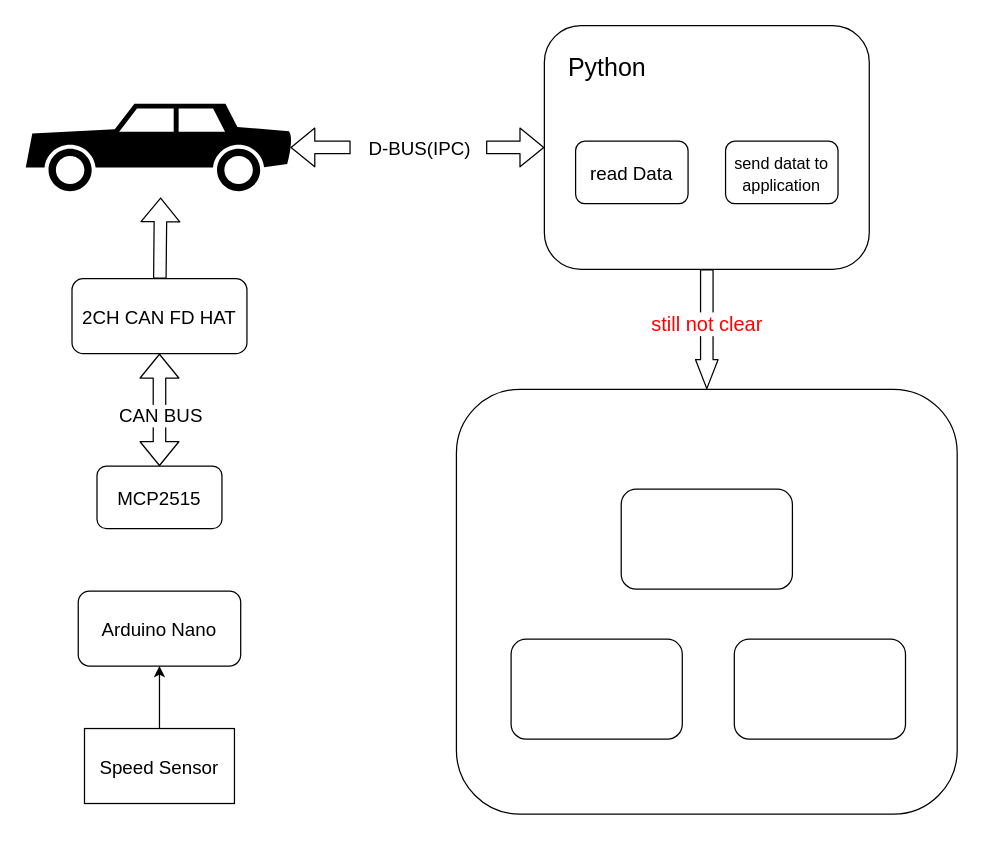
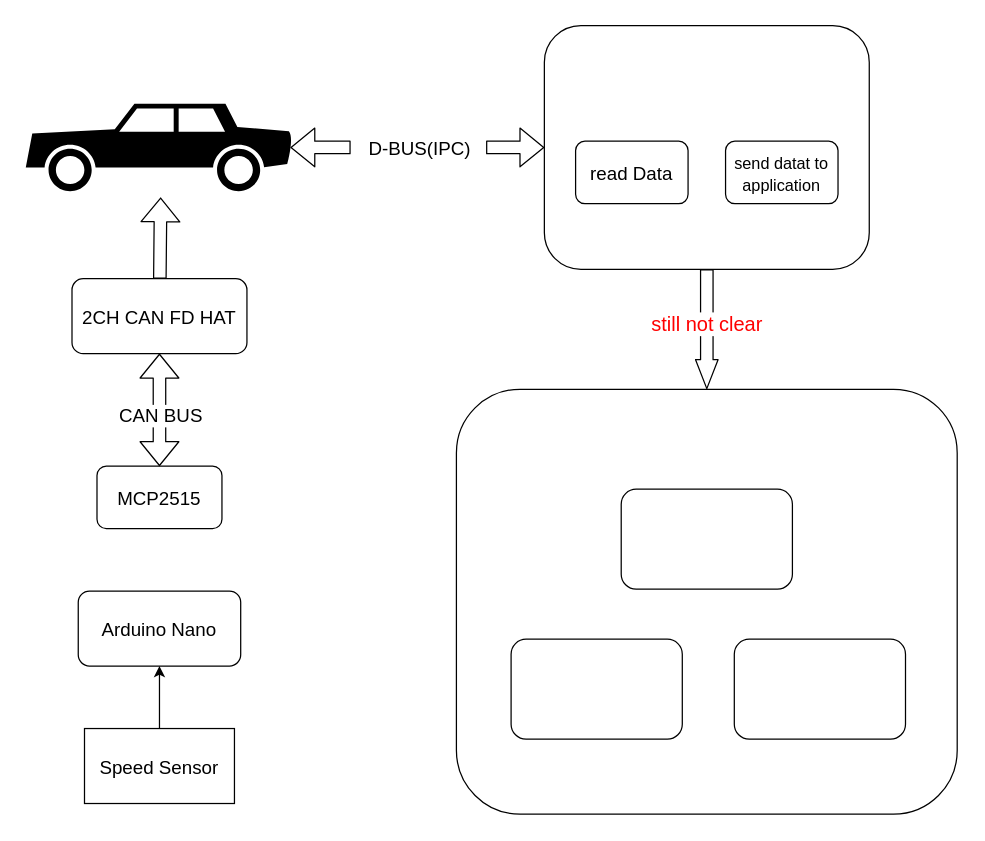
(607, 66) -> none
